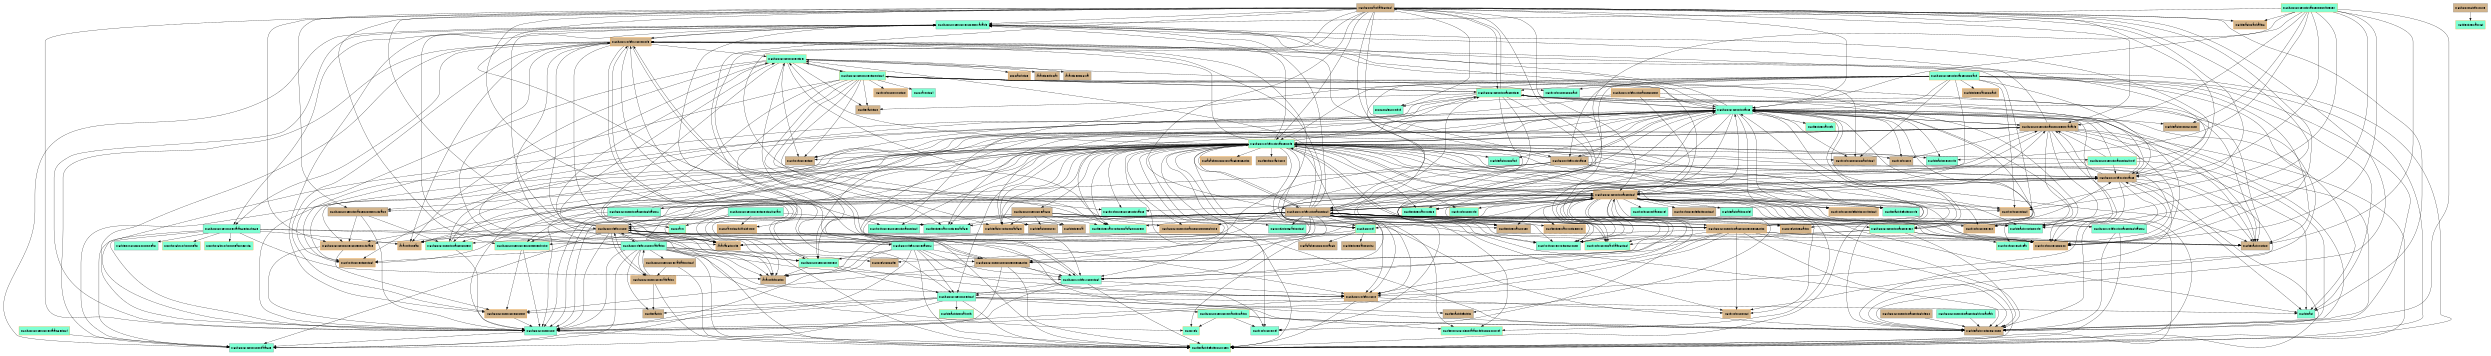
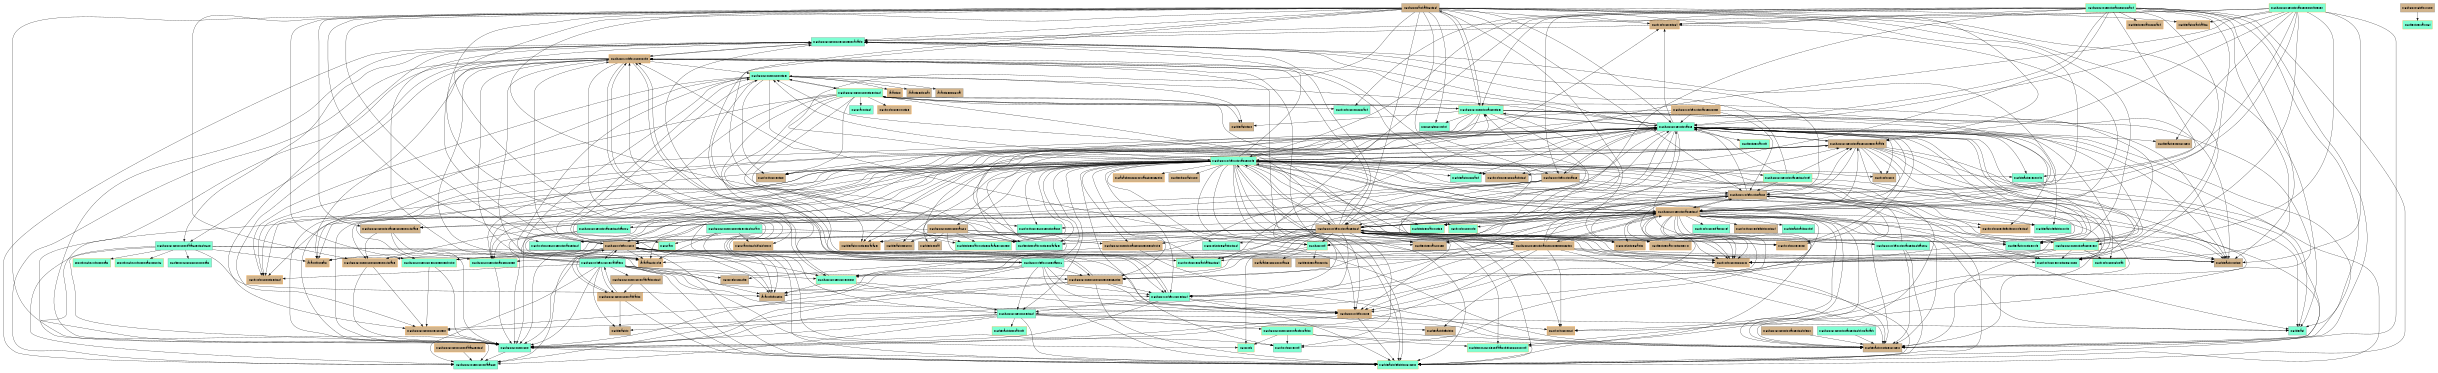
(2238, 55) -> none
(1530, 58) -> (1258, 33)
(1019, 76) -> (895, 93)
(44, 331) -> (460, 348)
